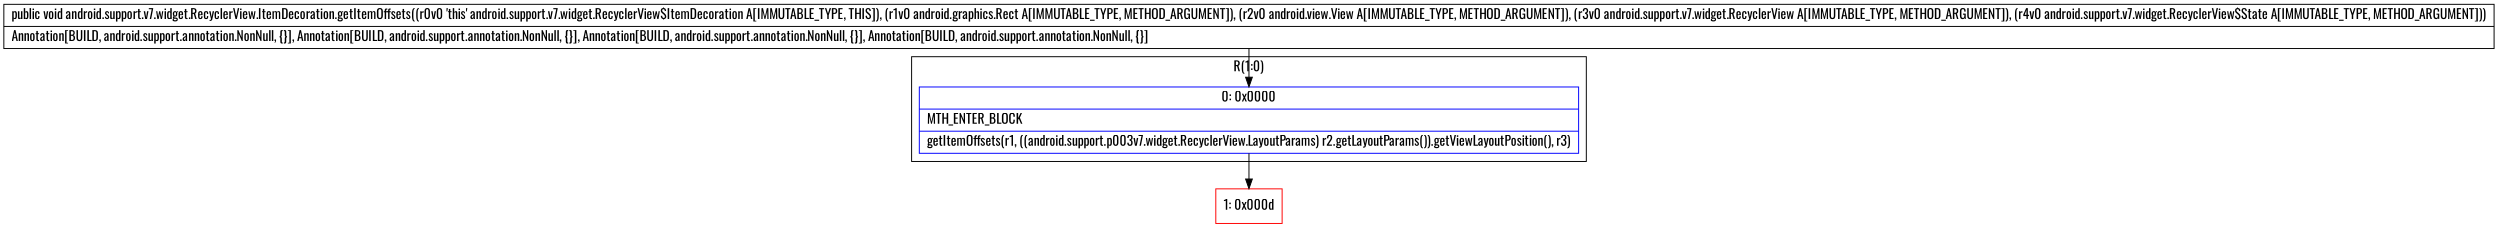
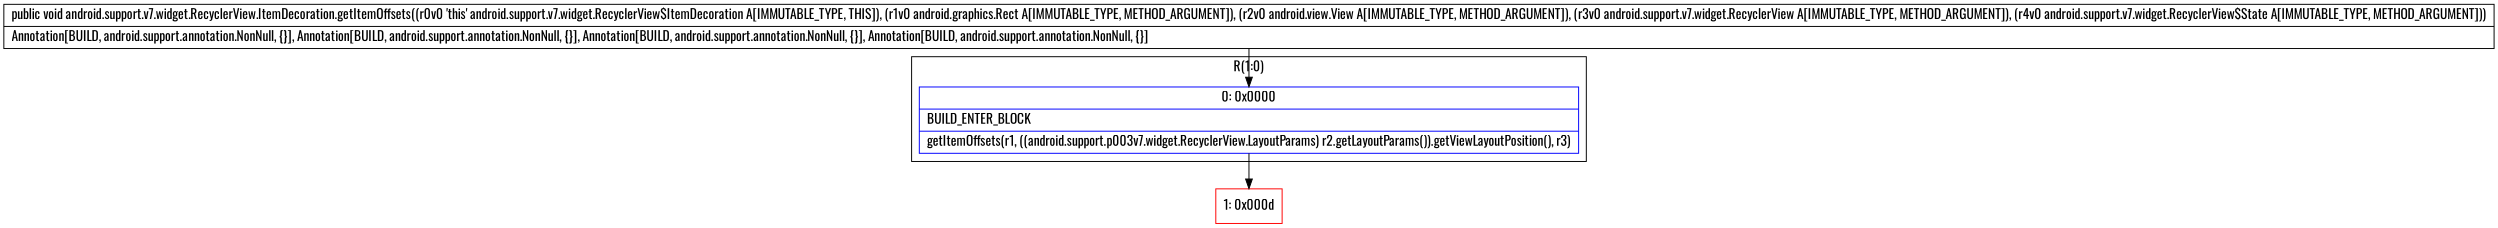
(975, 120) -> (979, 120)
